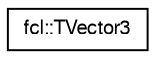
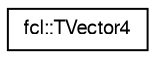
(78, 30) -> (78, 30)
